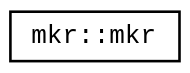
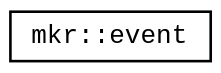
(95, 36) -> (111, 36)
